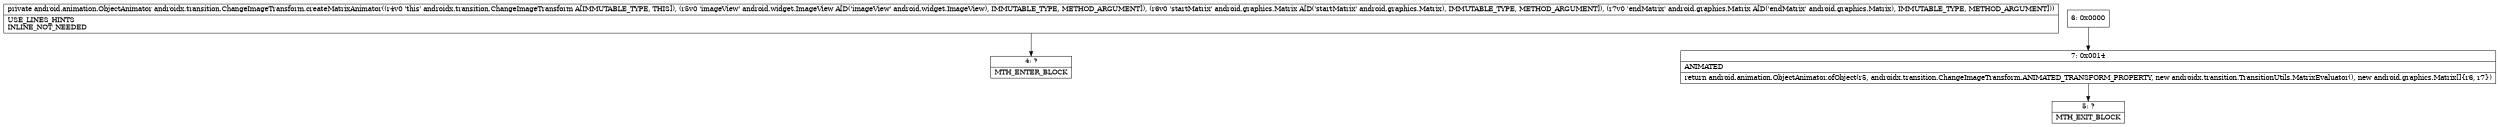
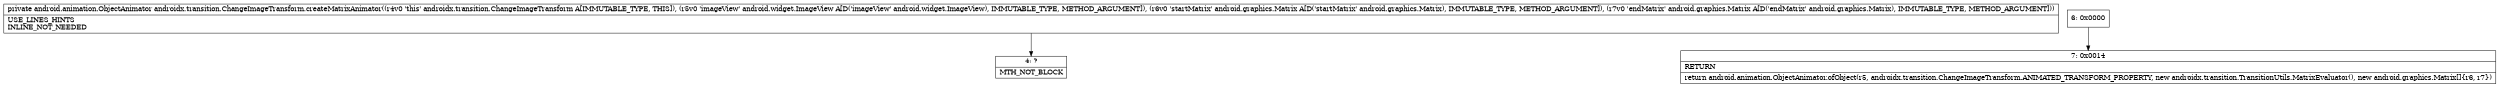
(1704, 67) -> (1700, 67)
(1031, 72) -> (1031, 72)
(2088, 112) -> none
